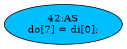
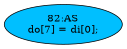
(63, 24) -> (63, 24)
